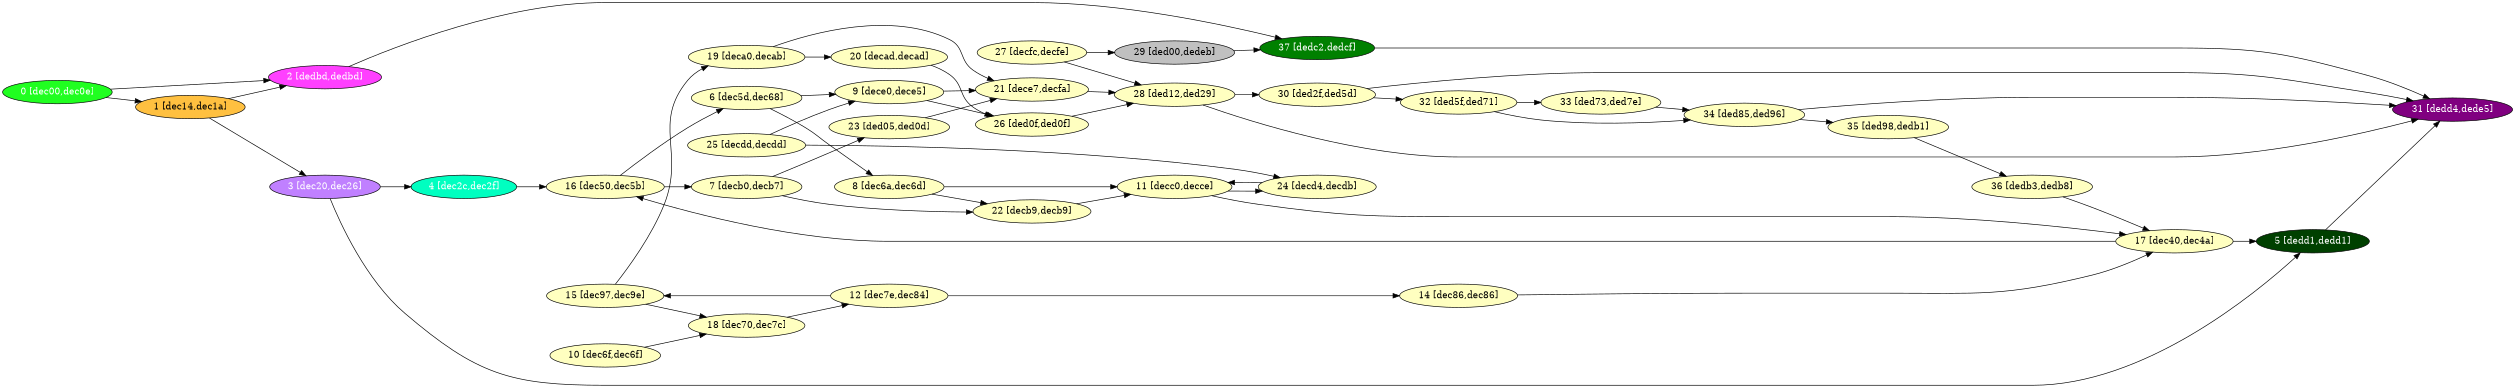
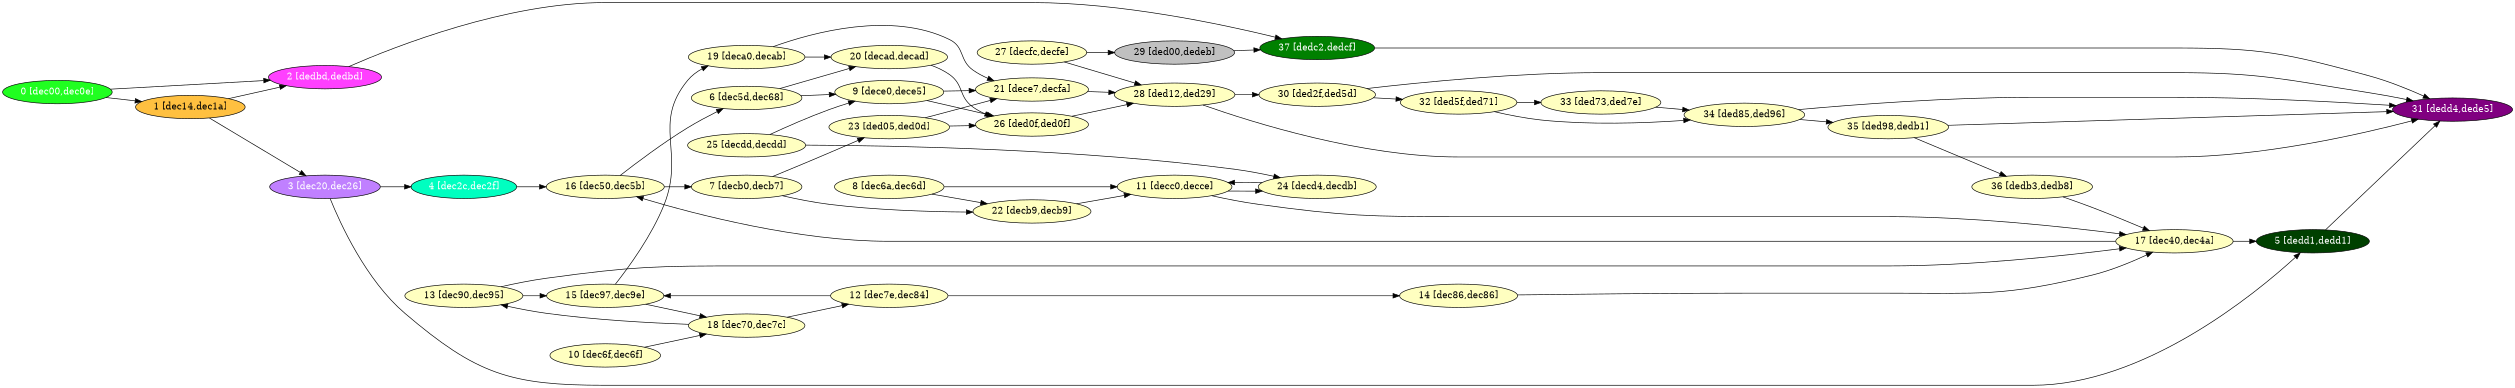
none -> (2167, 118)
none -> (959, 126)
(820, 138) -> (814, 79)
none -> (464, 296)
